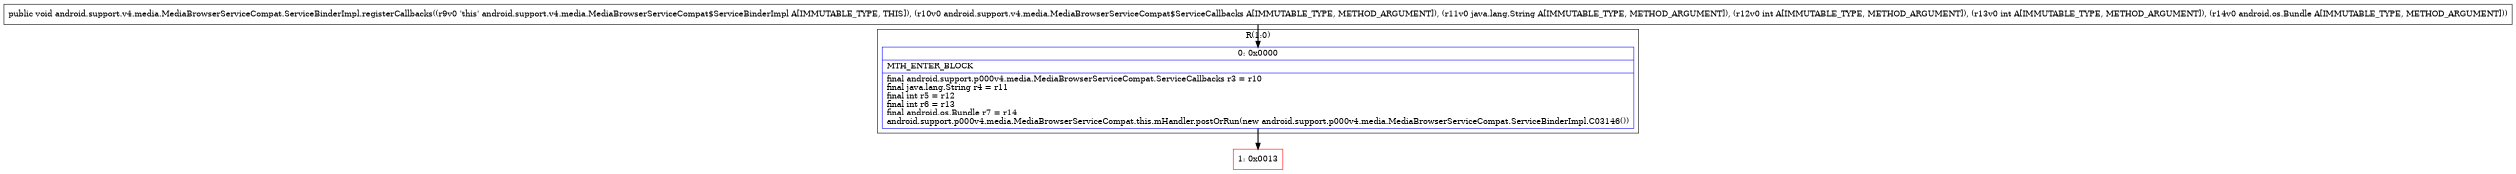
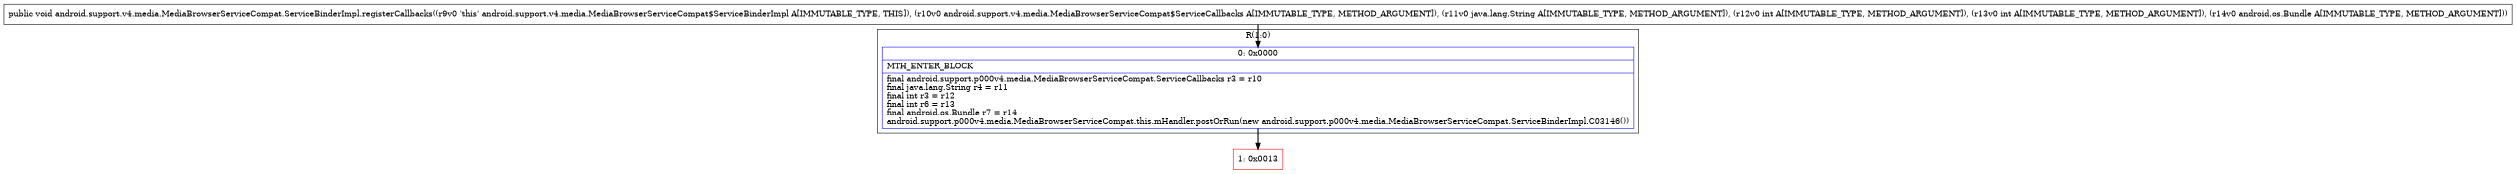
(921, 96) -> (921, 96)
